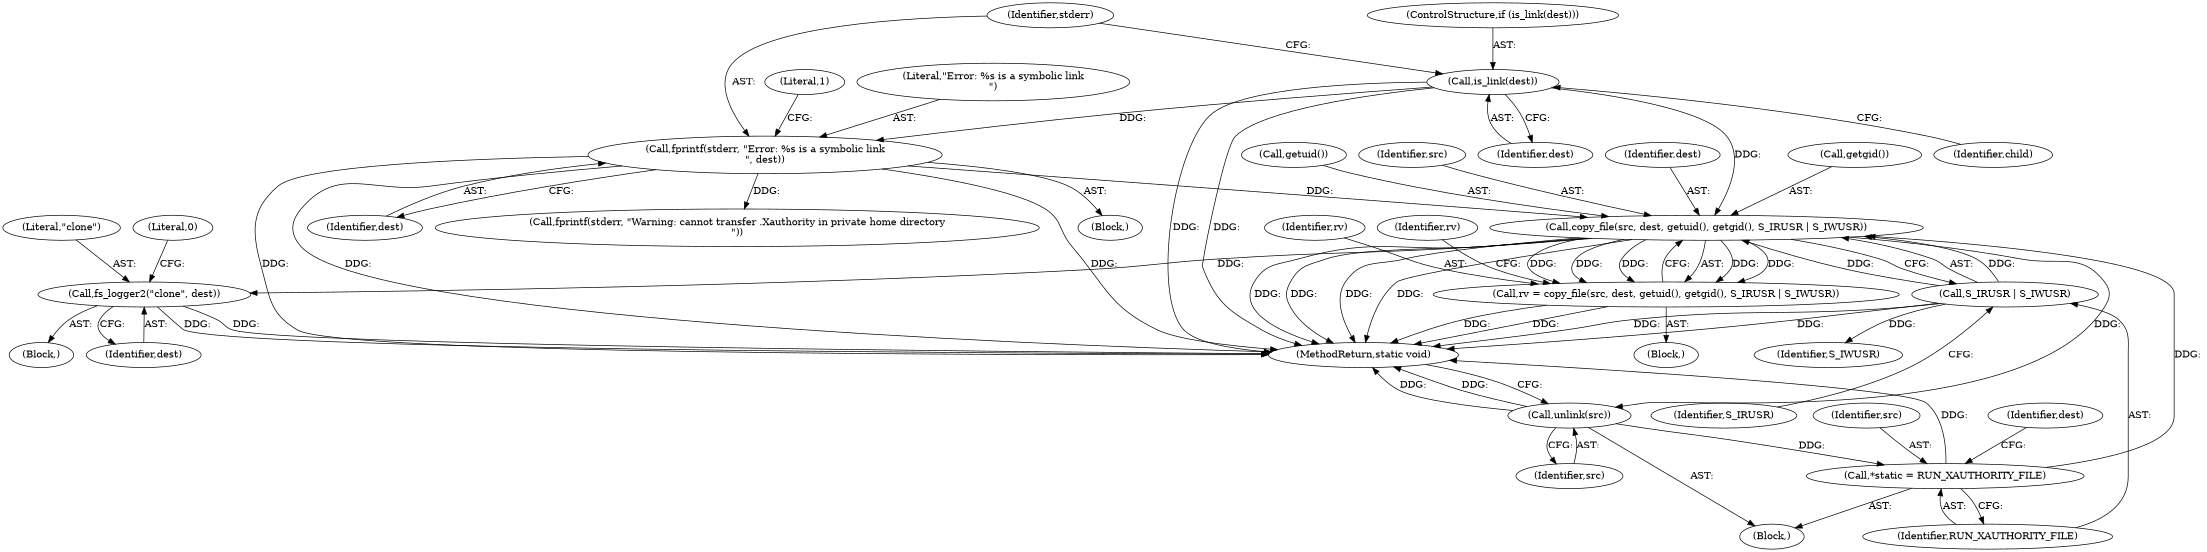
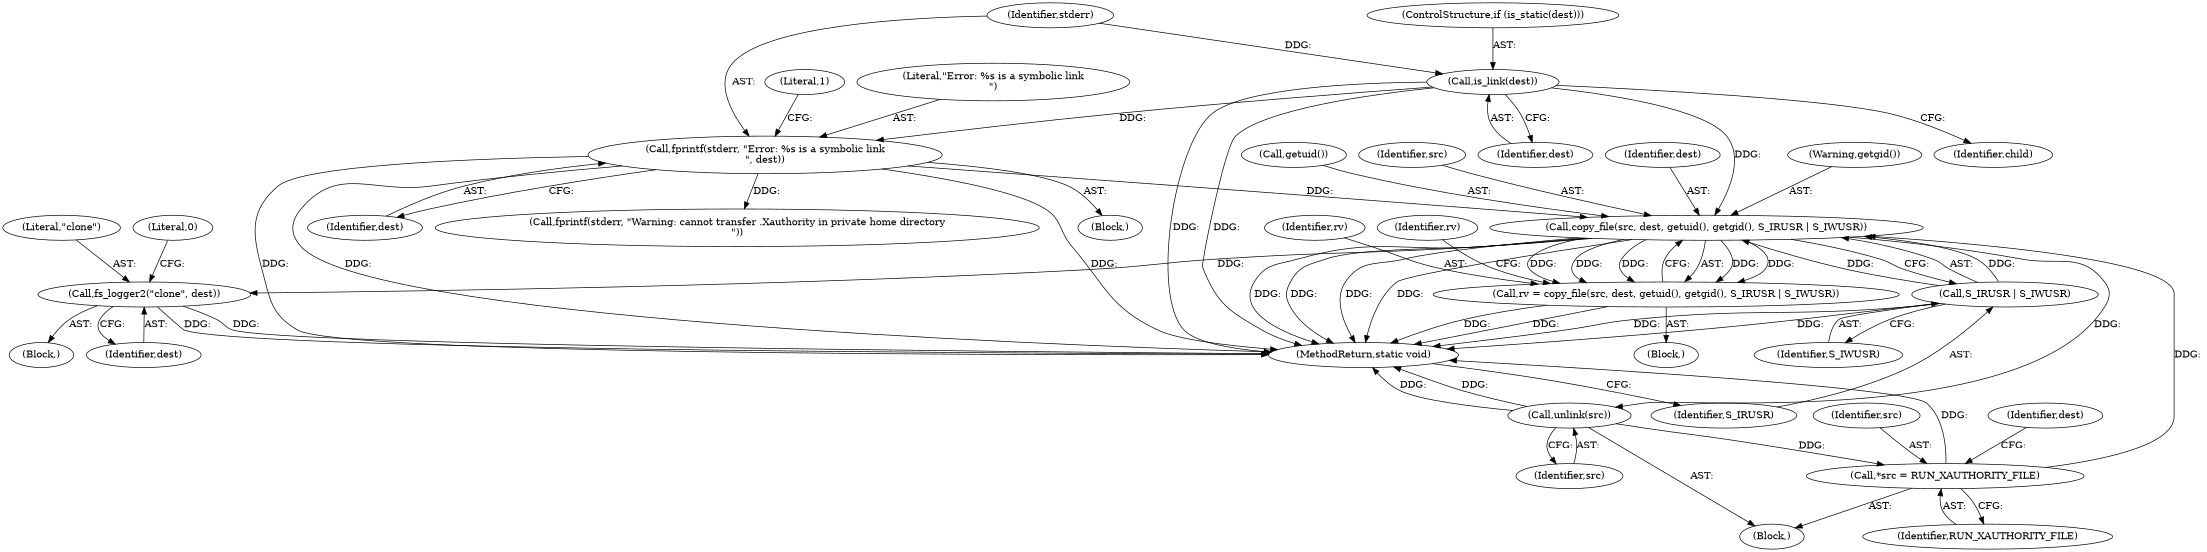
(1493, 15) -> (1493, 15)
(1300, 46) -> (1300, 46)
(1762, 109) -> (1763, 98)
(1855, 155) -> (1855, 155)
(1904, 325) -> (1904, 325)
(1963, 355) -> (1963, 355)
(1485, 378) -> (1554, 381)
(2128, 414) -> (1872, 312)
(1945, 476) -> (1945, 476)
